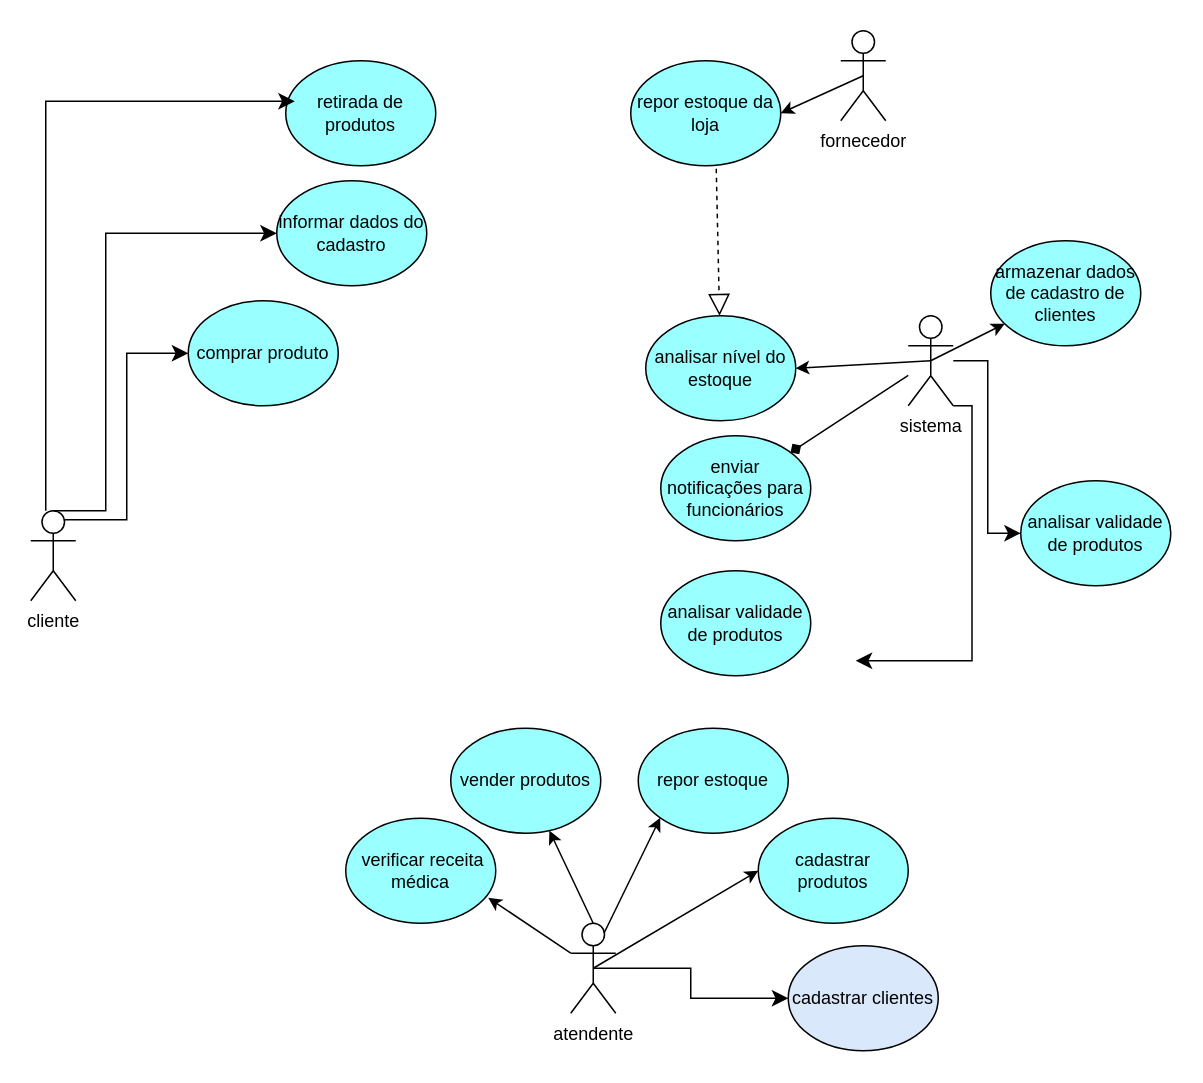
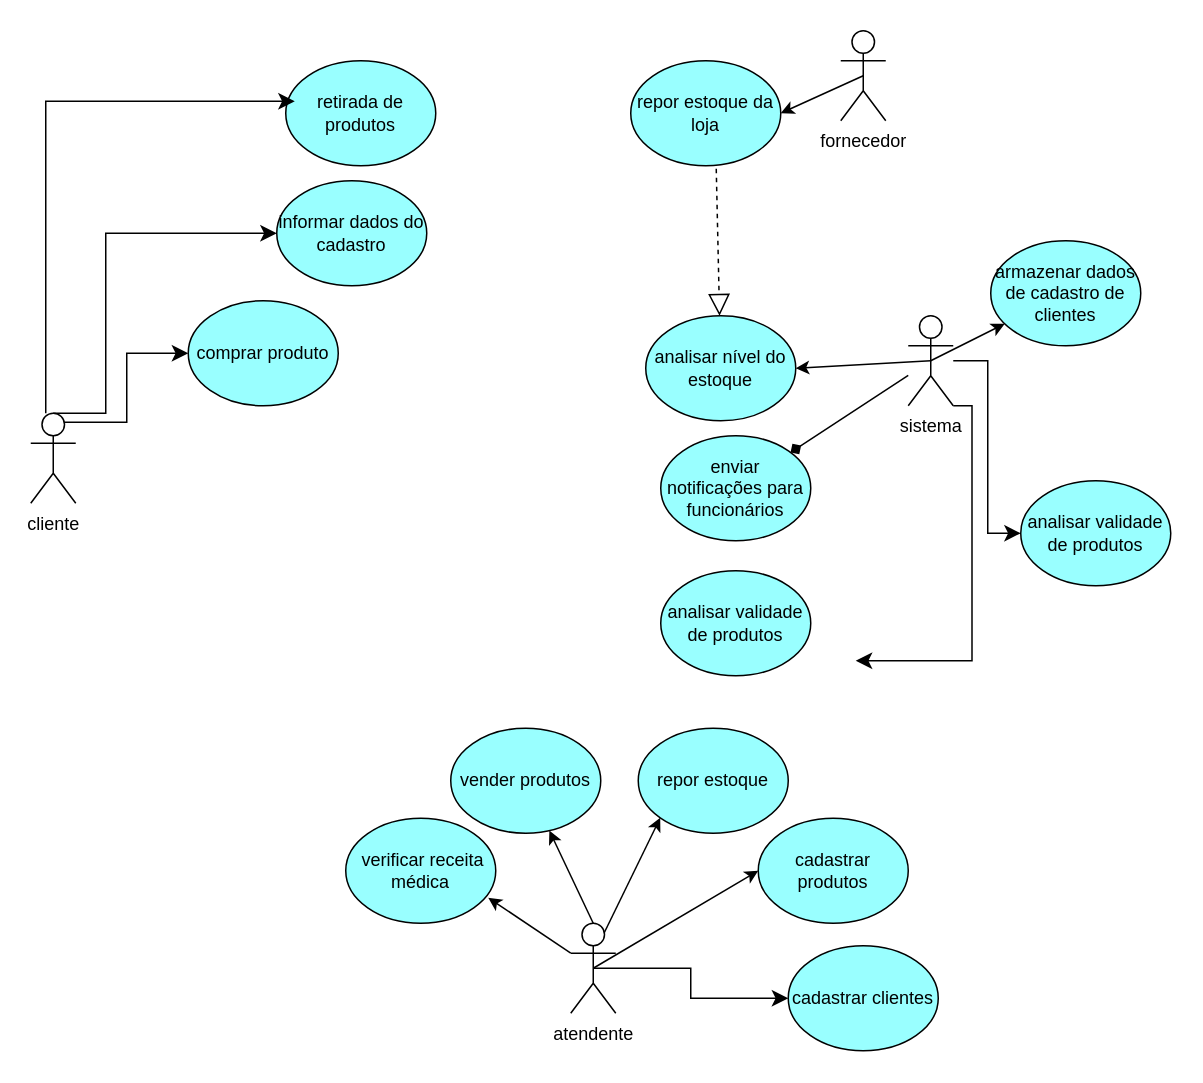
(53, 556) -> (53, 458)
(863, 998) -> (863, 998)
